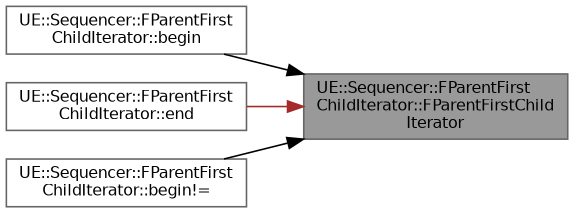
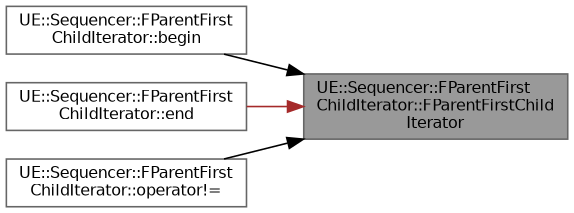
(126, 183) -> (126, 183)
